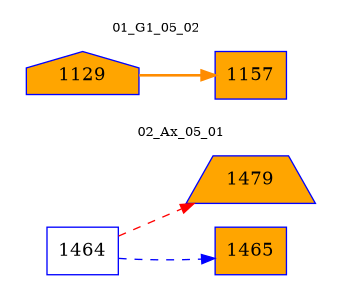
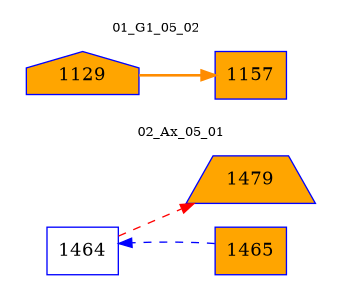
(160, 260) -> (173, 242)
